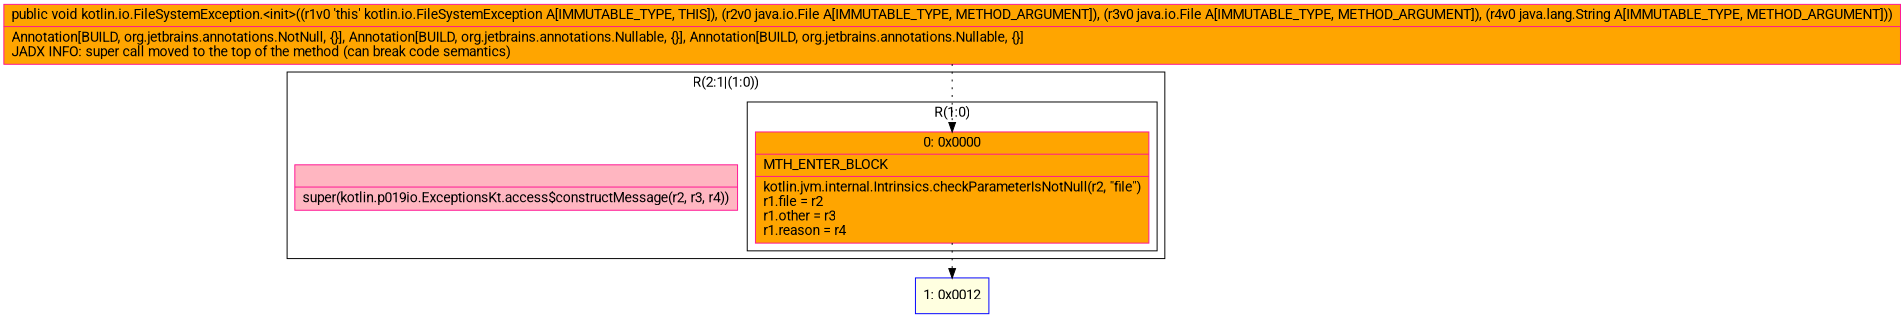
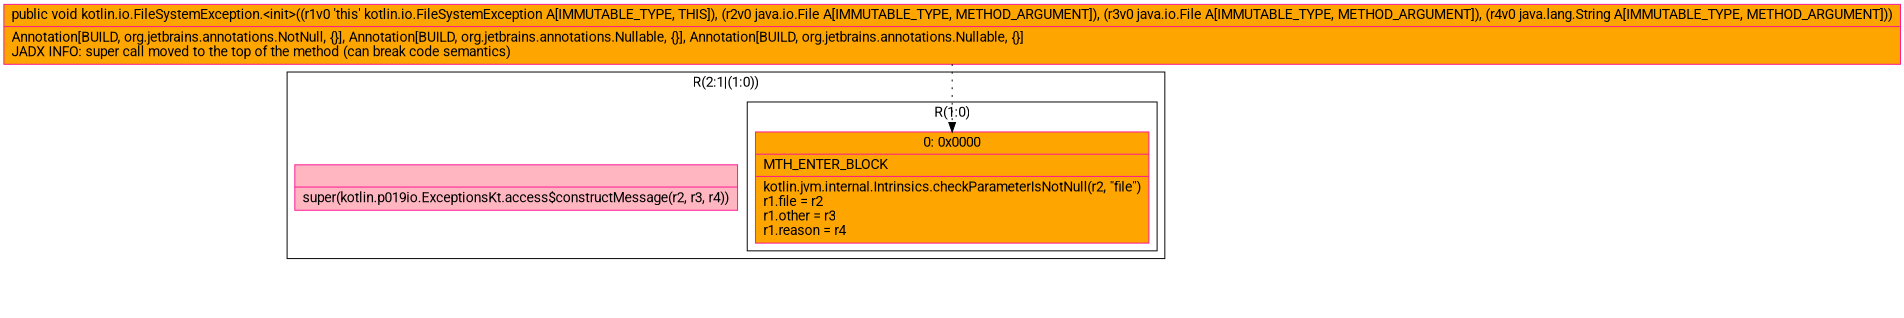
(952, 296) -> none
